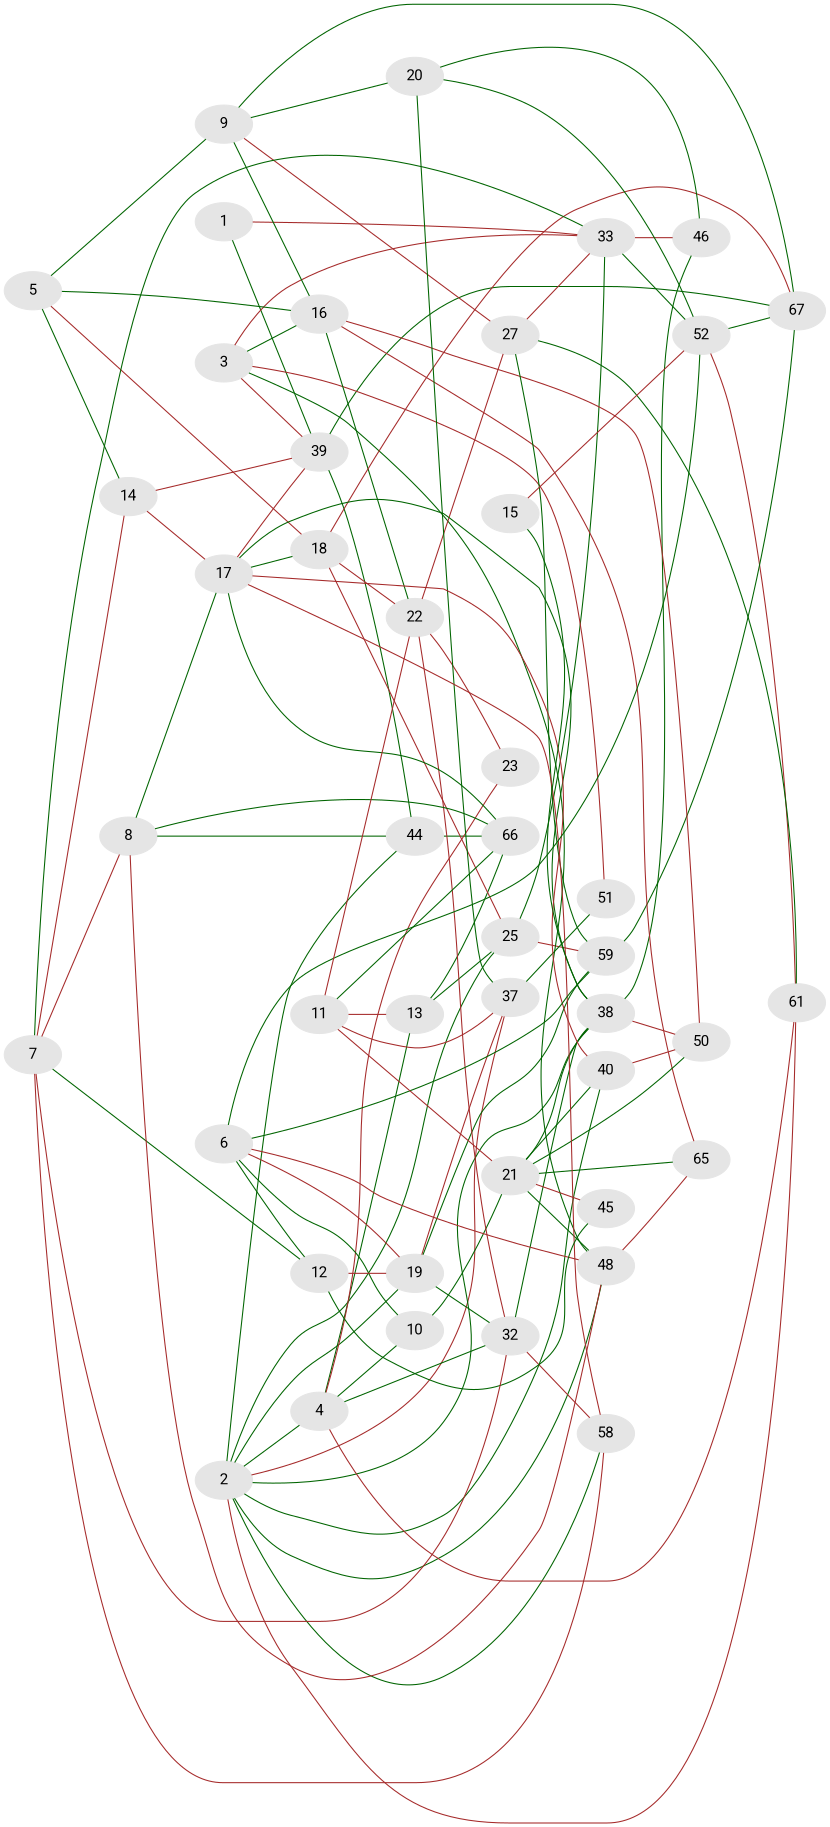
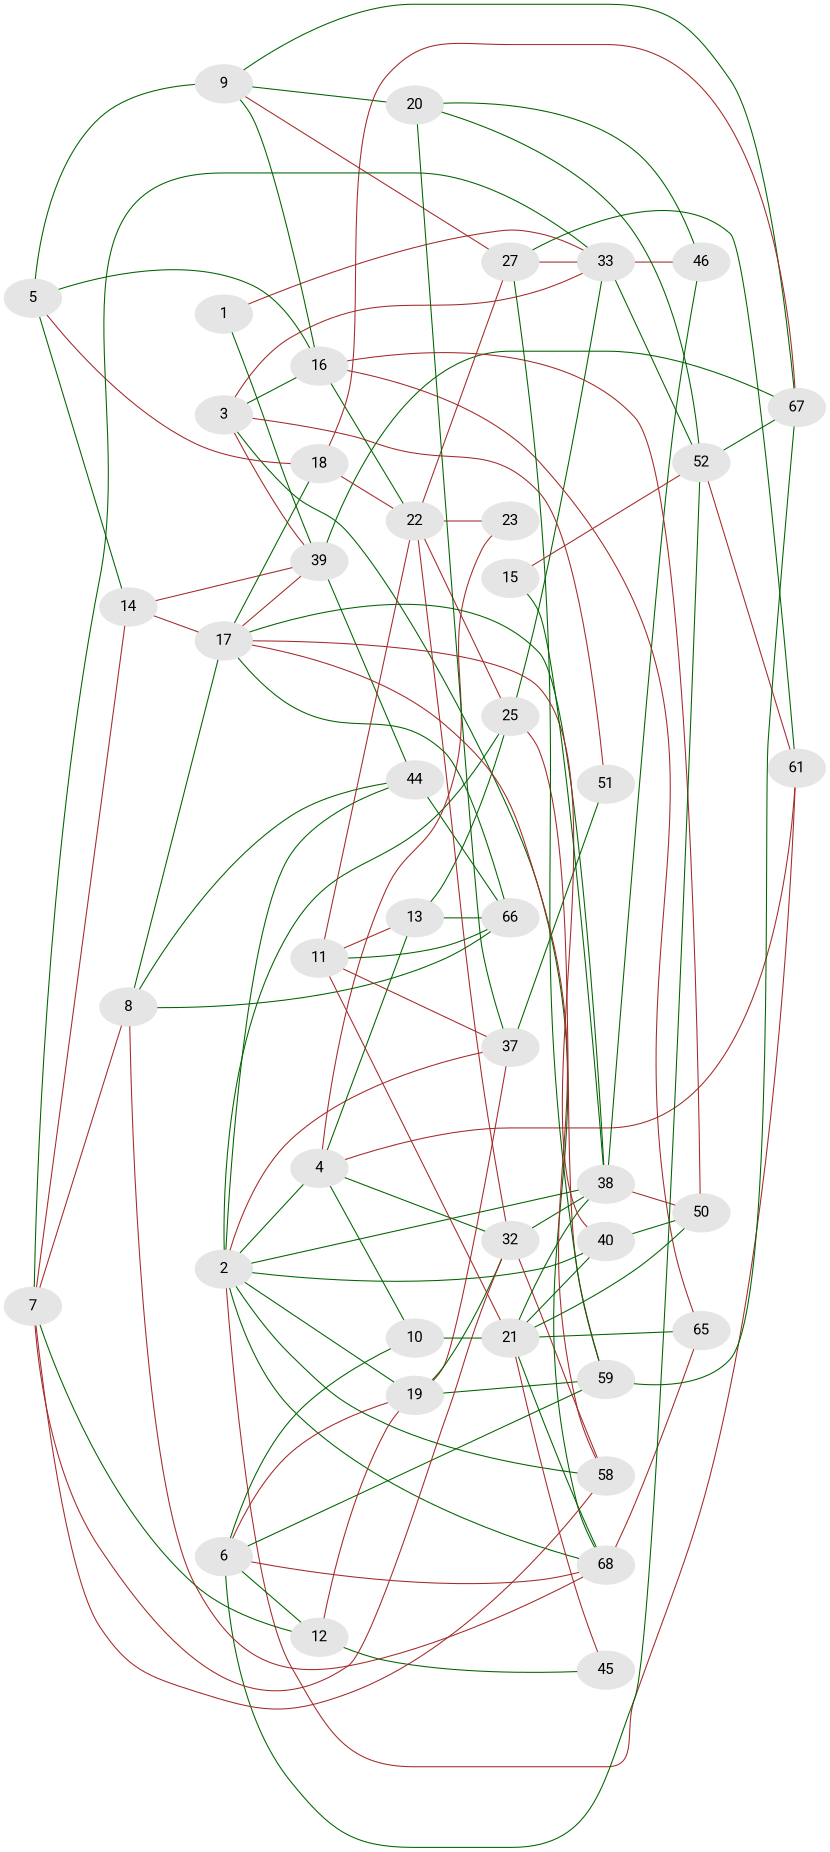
(415, 743) -> (466, 626)
(654, 1056) -> (654, 1227)
(606, 1266) -> (606, 1565)
